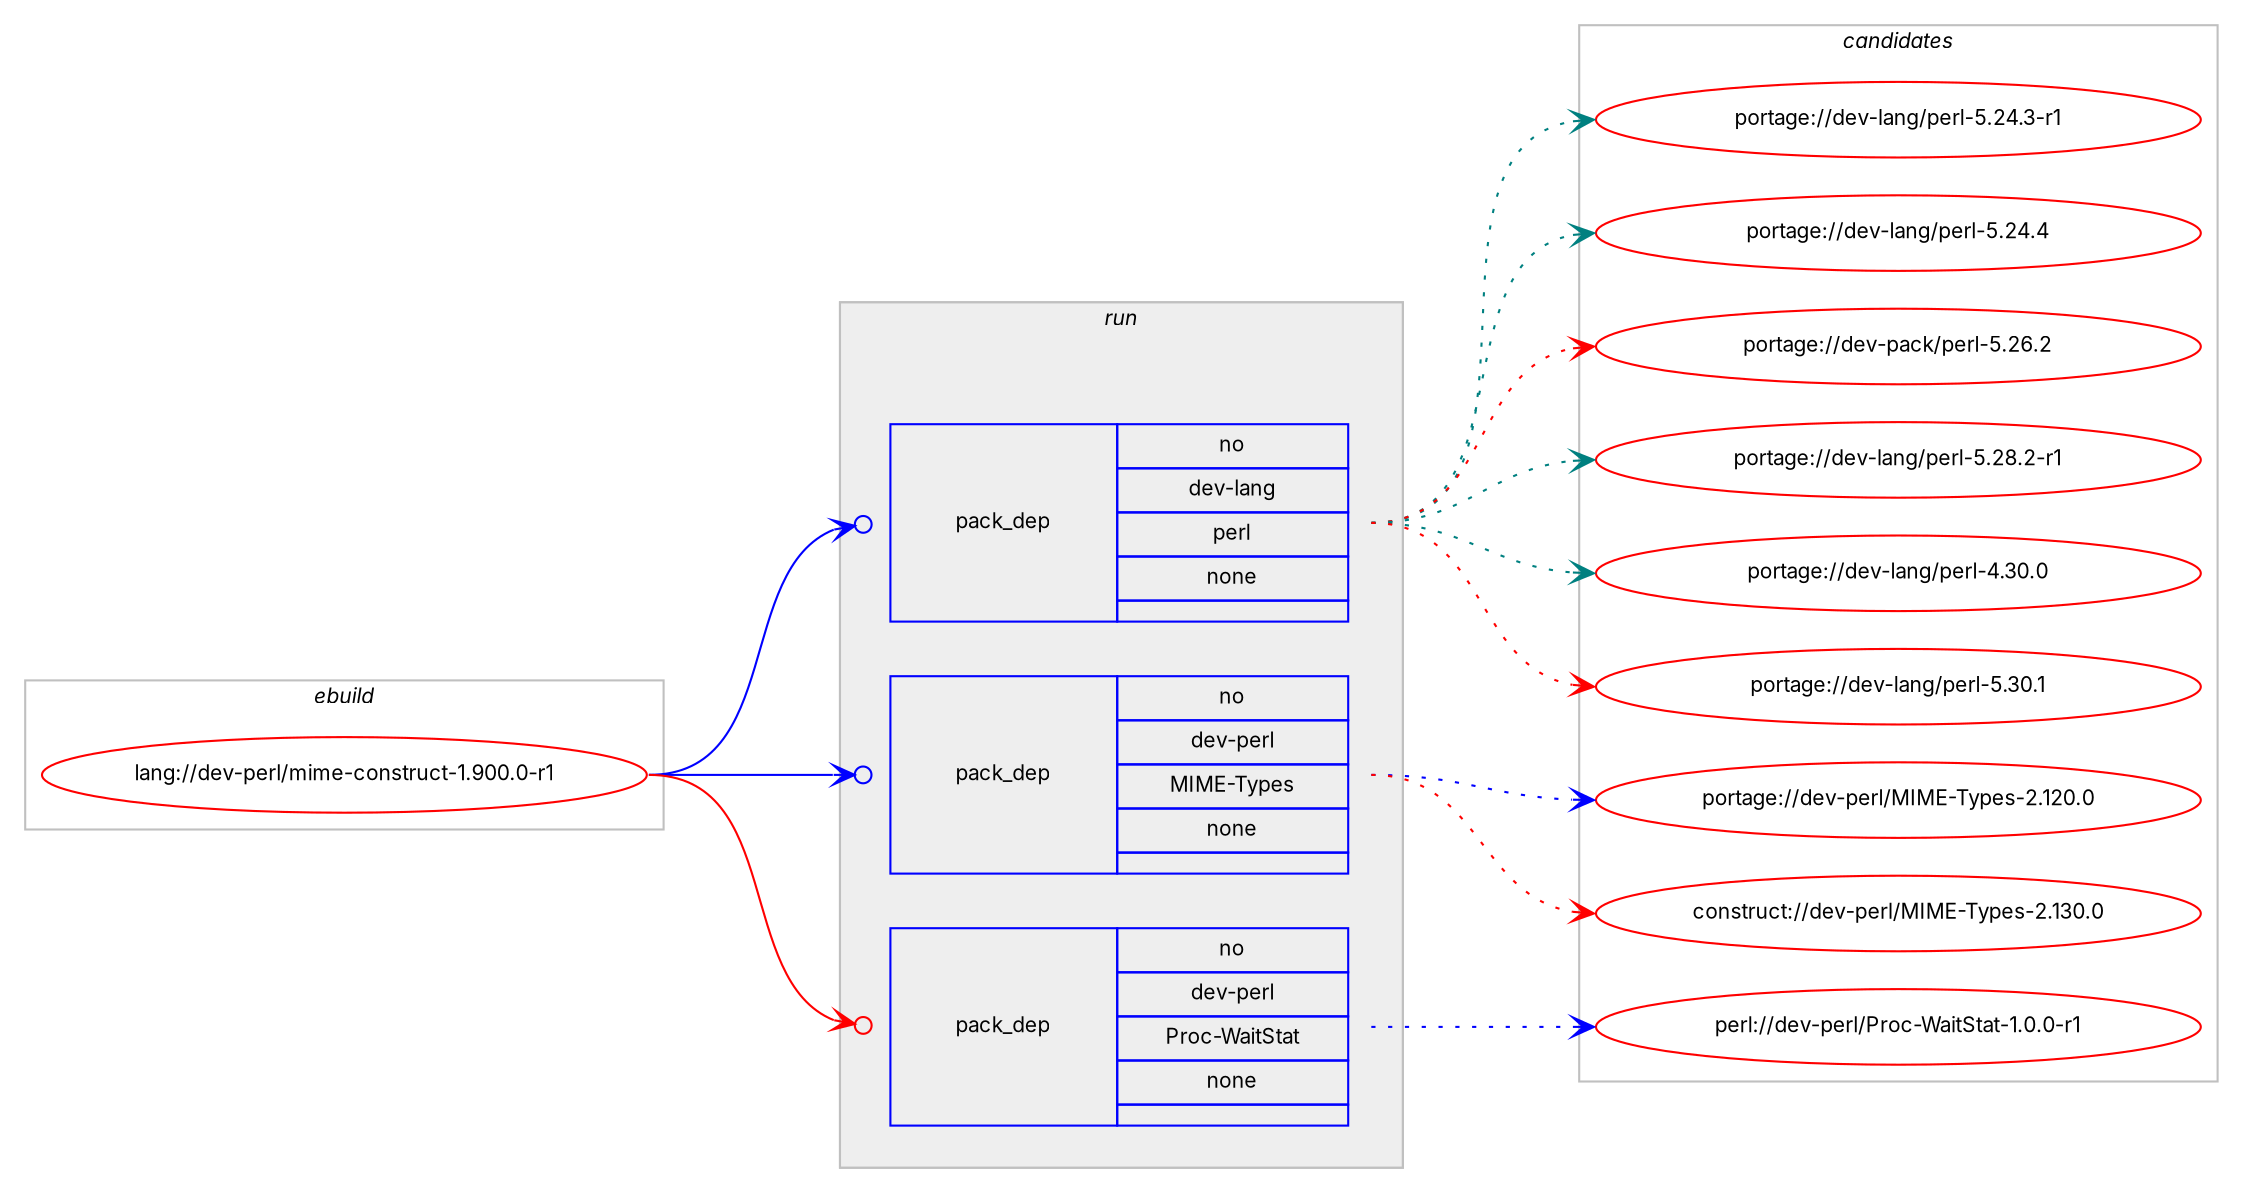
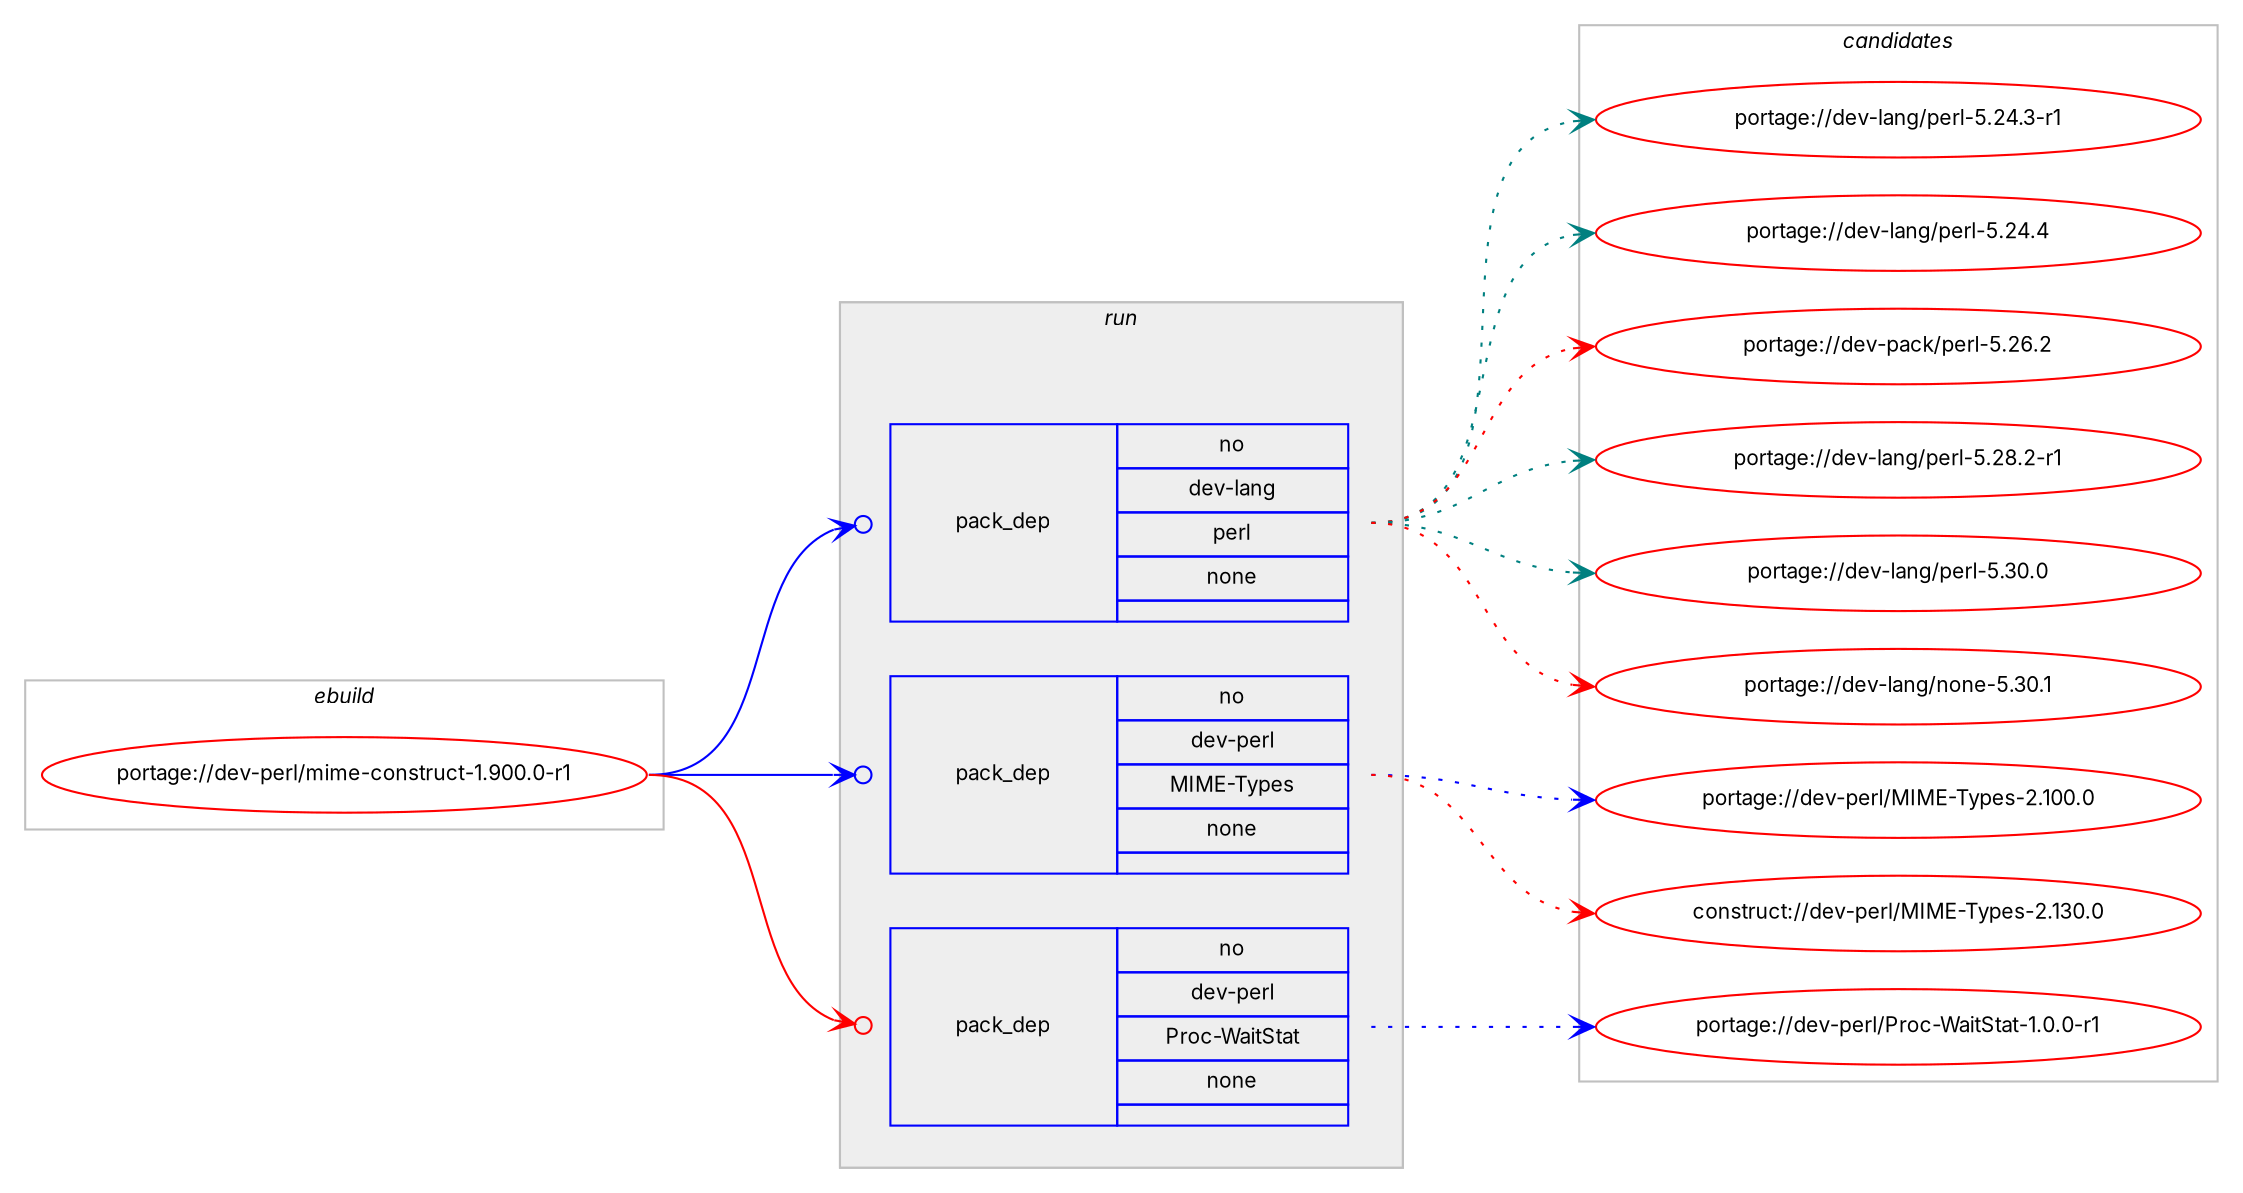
(1898, 573) -> (1898, 573)
(1898, 687) -> (1898, 687)
(344, 775) -> (344, 775)
(1898, 800) -> (1898, 800)
(1898, 1027) -> (1898, 1027)
